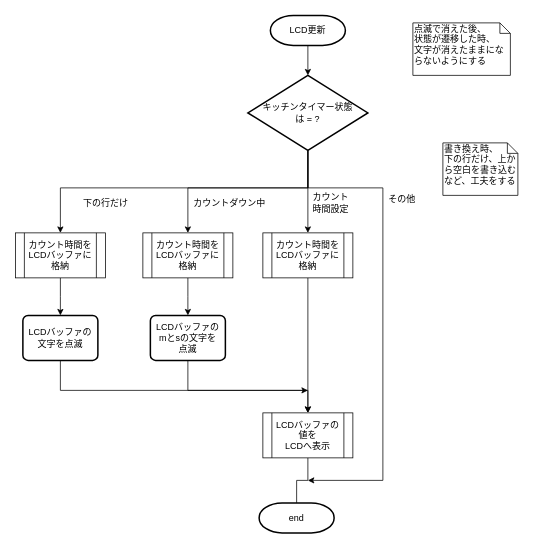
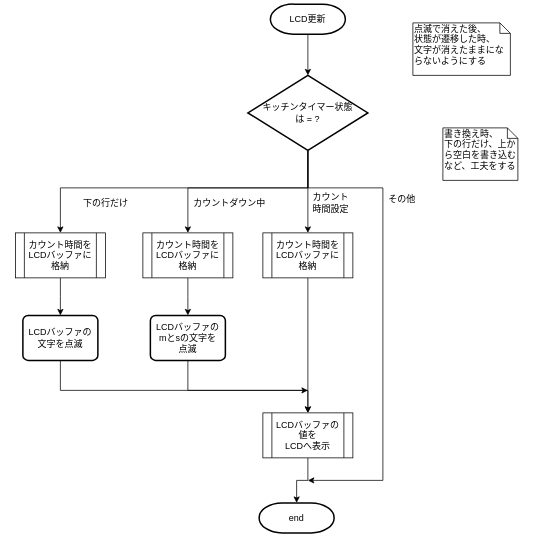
(308, 30) -> (308, 19)
(480, 169) -> (480, 154)
(297, 498) -> (297, 496)
